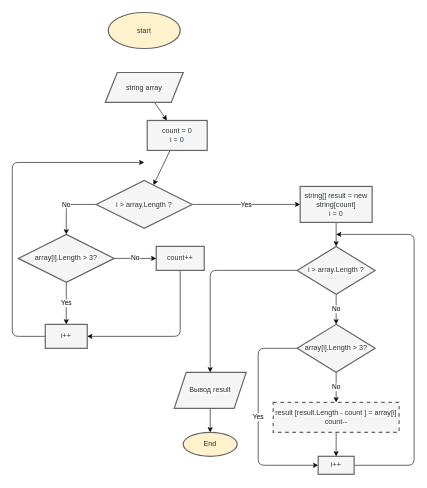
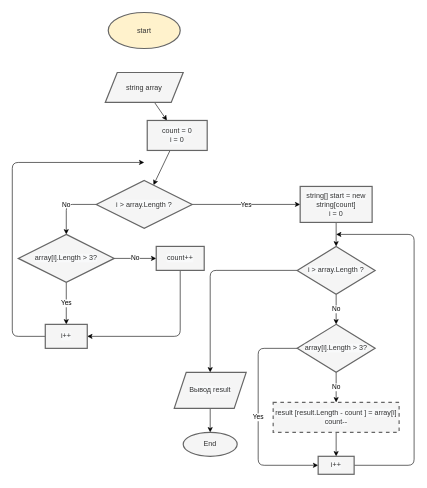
(336, 204) -> (336, 204)
(210, 444) -> (210, 444)
